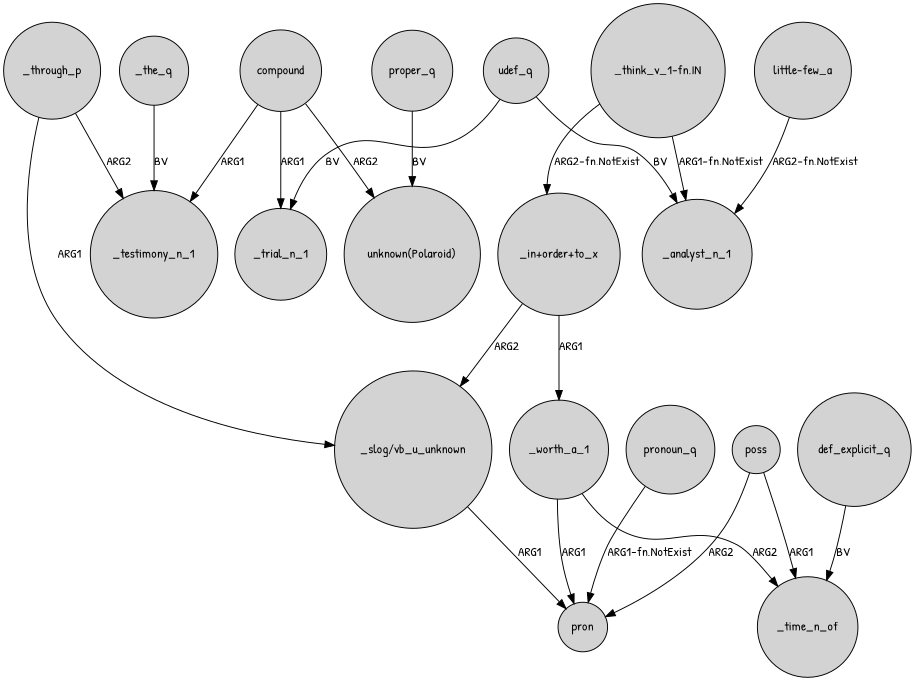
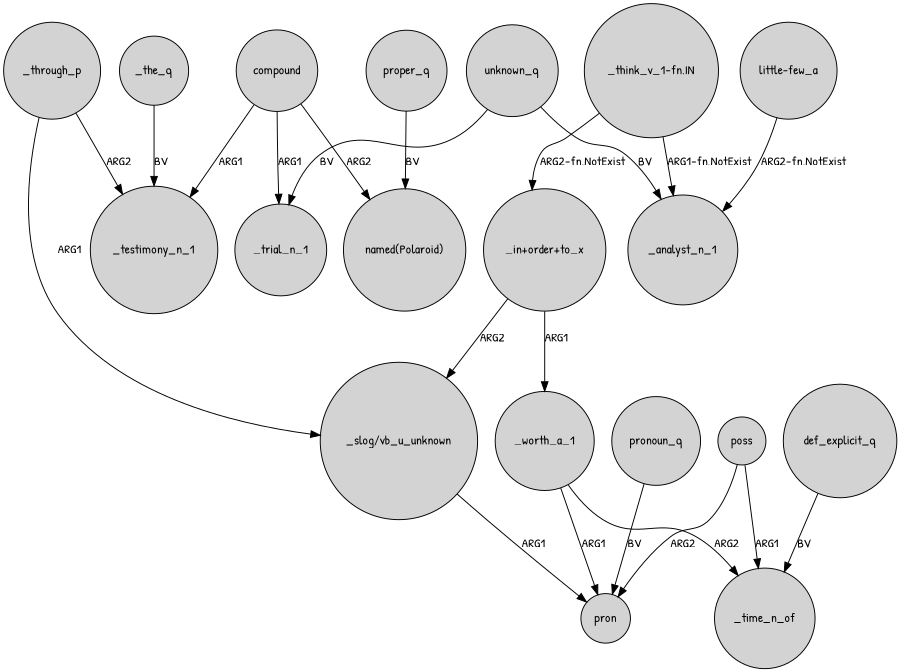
(516, 71) -> (512, 71)
(412, 254) -> (405, 250)
(650, 553) -> (635, 544)
